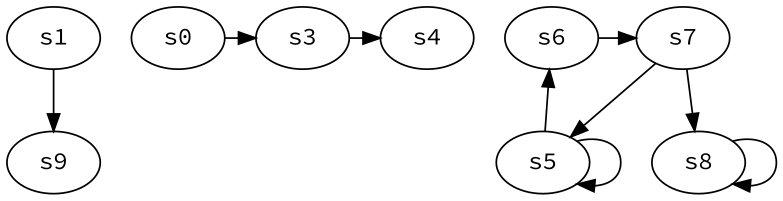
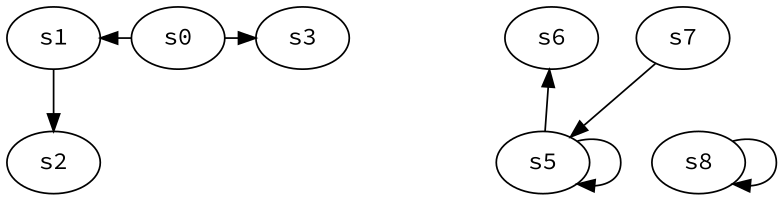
none -> (125, 38)
(427, 38) -> none
(608, 38) -> none
(690, 91) -> none
(54, 163) -> (54, 163)
